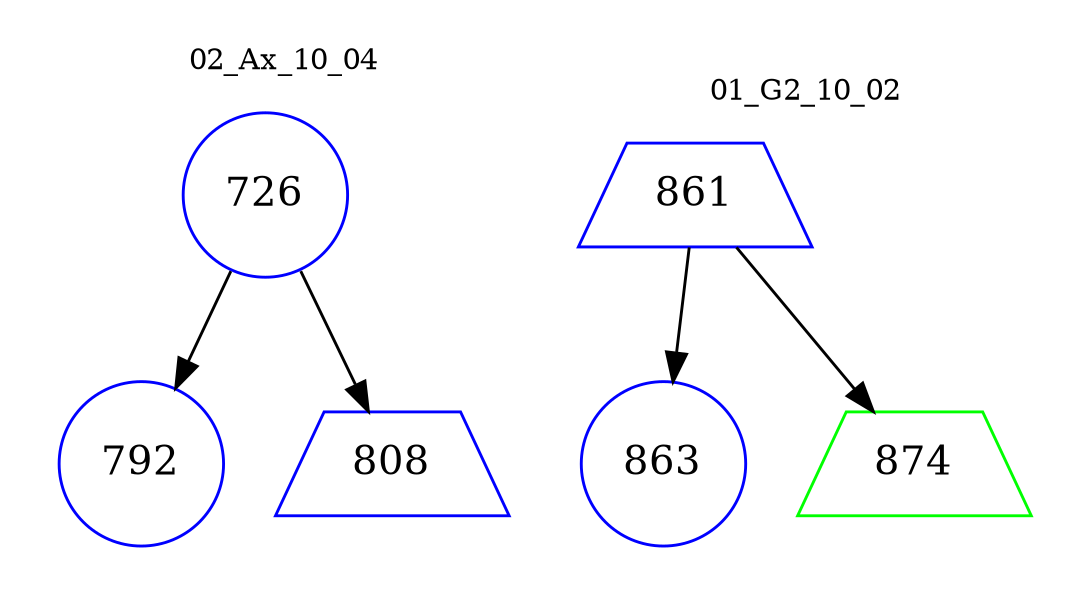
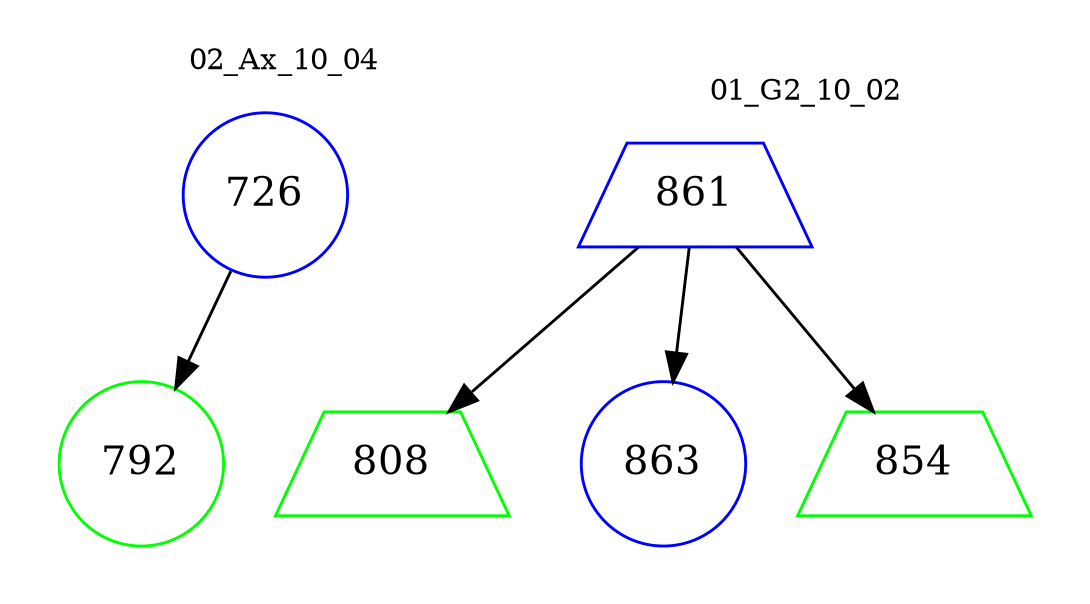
(328, 328) -> (576, 302)
(141, 464) -> (141, 464)
(392, 464) -> (392, 464)
(914, 464) -> (914, 464)
